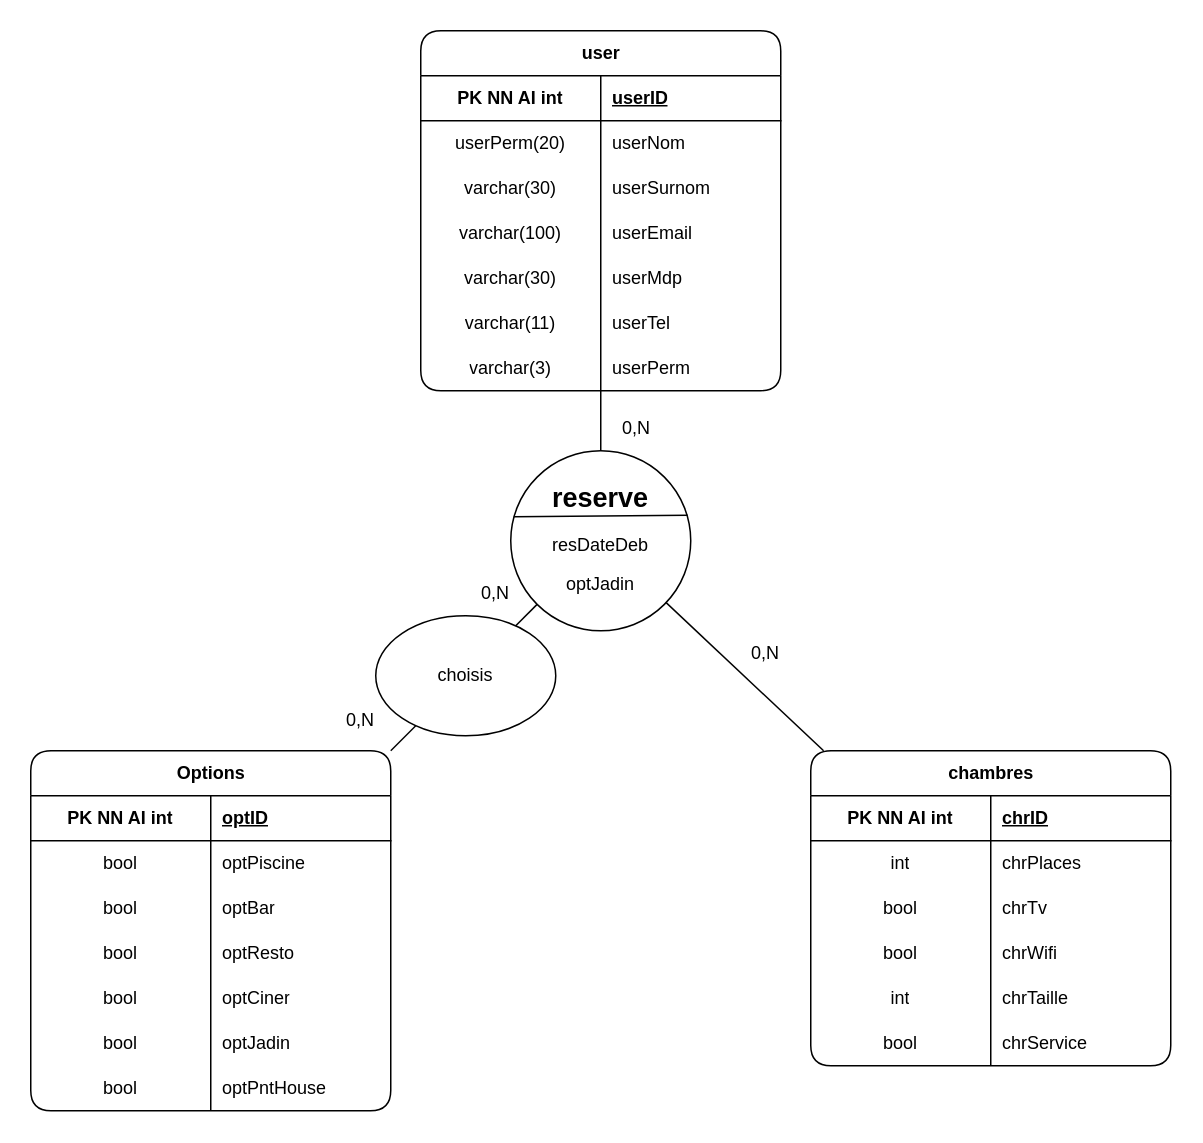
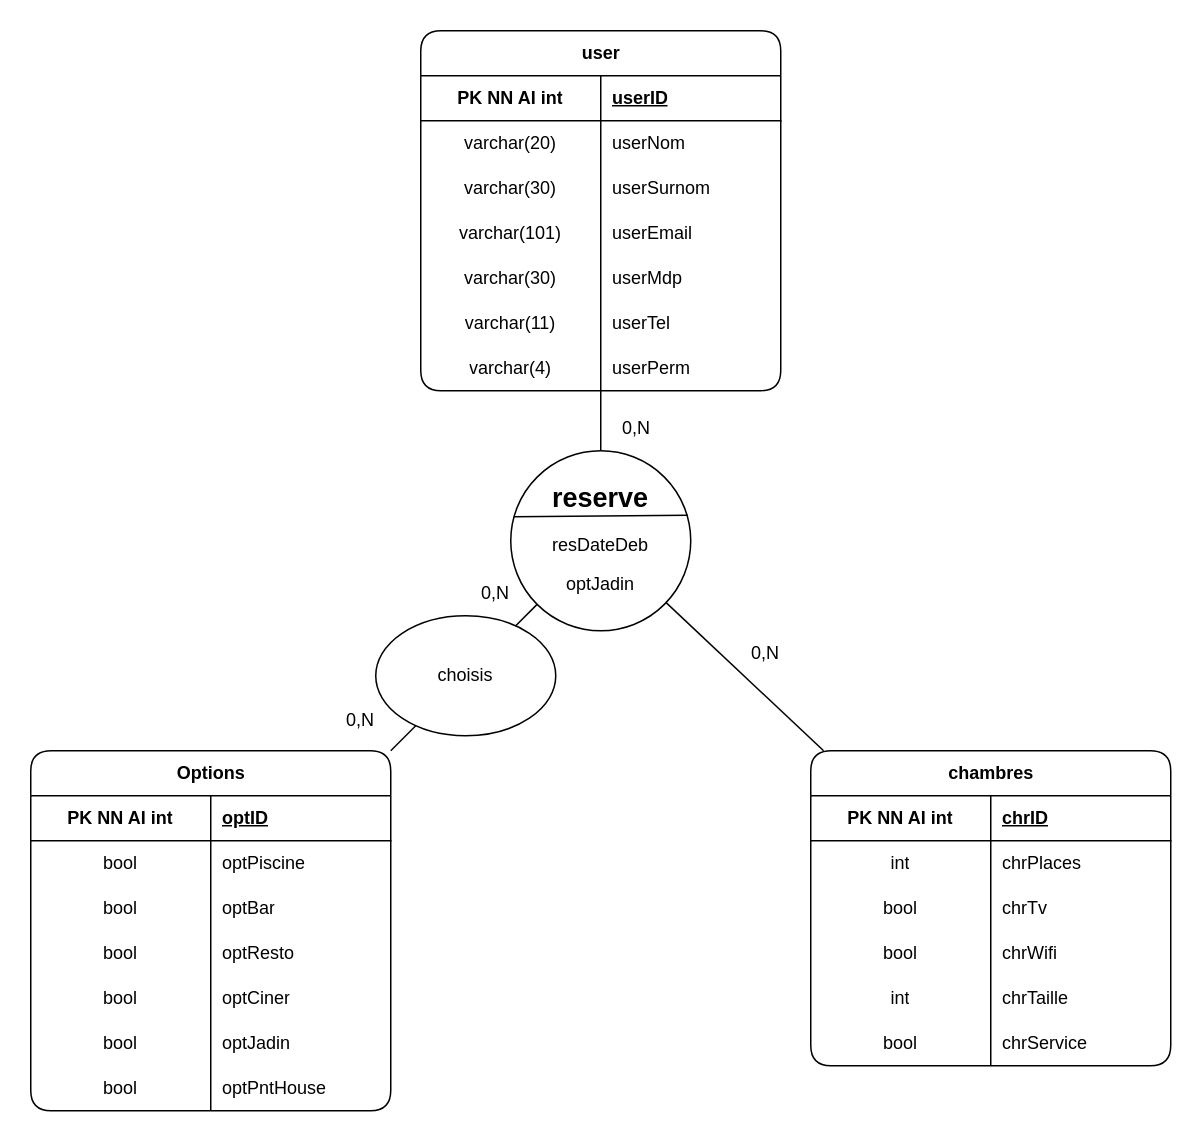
(511, 143) -> (511, 143)
(511, 233) -> (511, 233)
(511, 368) -> (511, 368)
